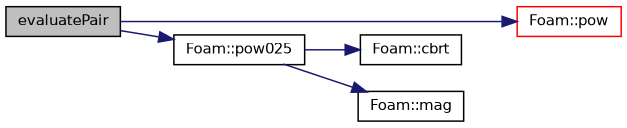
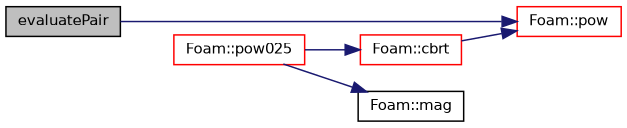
(140, 34) -> none
none -> (482, 37)
(239, 50) -> (239, 50)
(411, 50) -> (411, 50)
